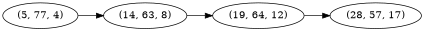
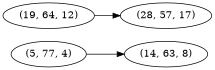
(196, 16) -> none
